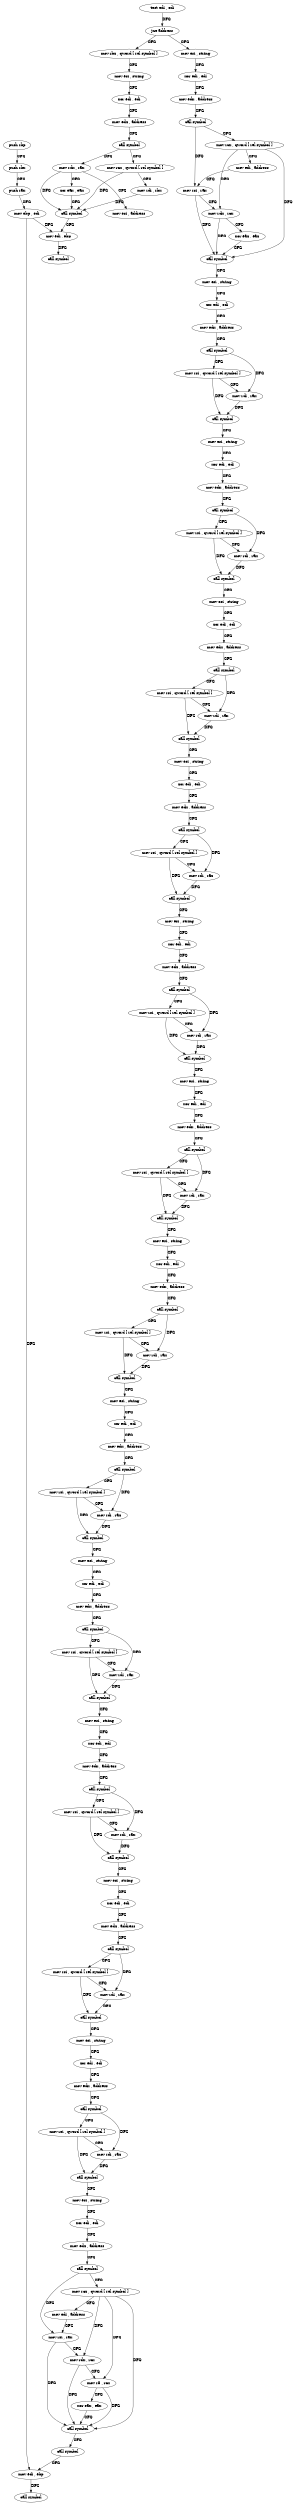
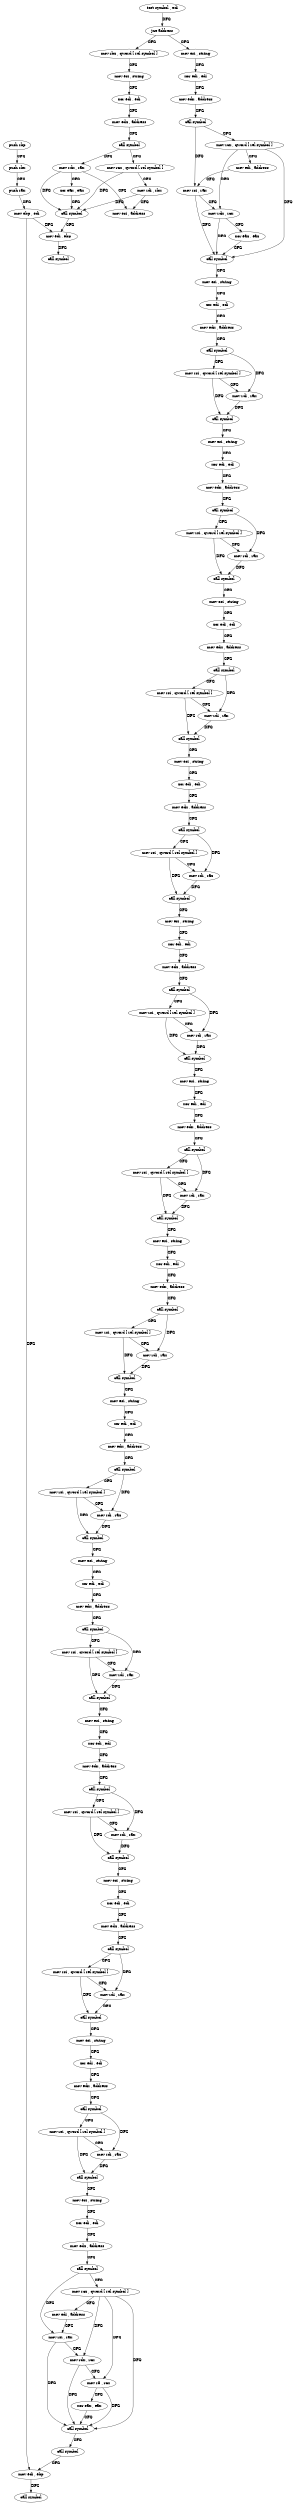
(162, 8) -> (162, 8)
none -> (140, 201)
